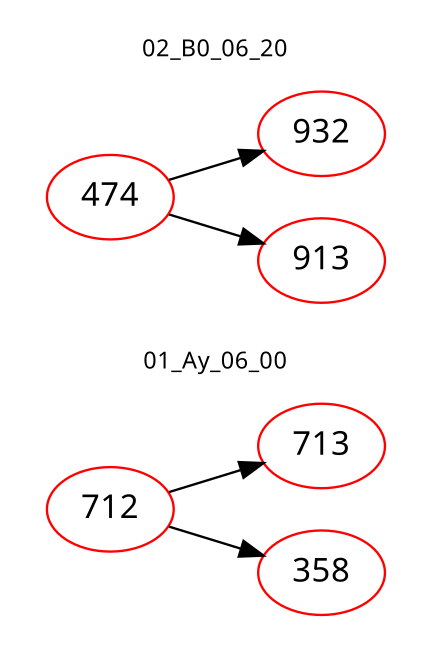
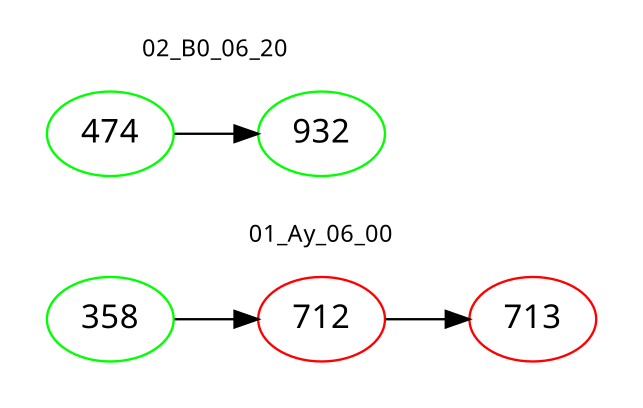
(322, 134) -> (322, 134)
(110, 197) -> (110, 134)
(322, 261) -> none
(205, 538) -> (204, 319)
(322, 573) -> (110, 319)
